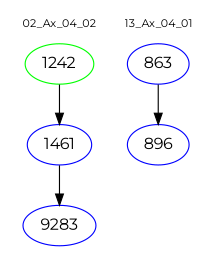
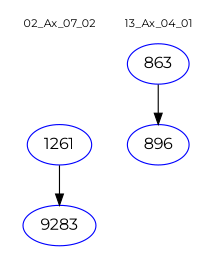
(60, 24) -> (60, 24)
(59, 64) -> none
(59, 145) -> (59, 145)
